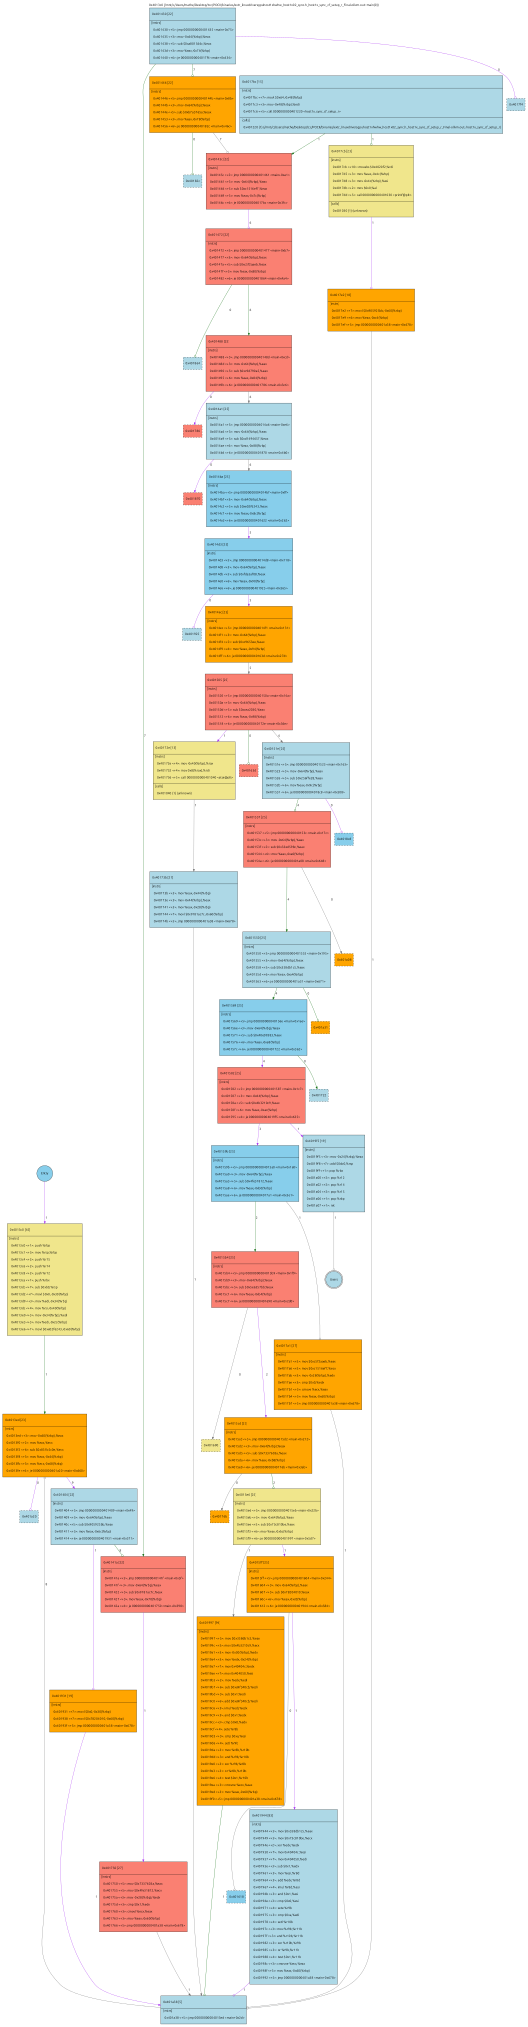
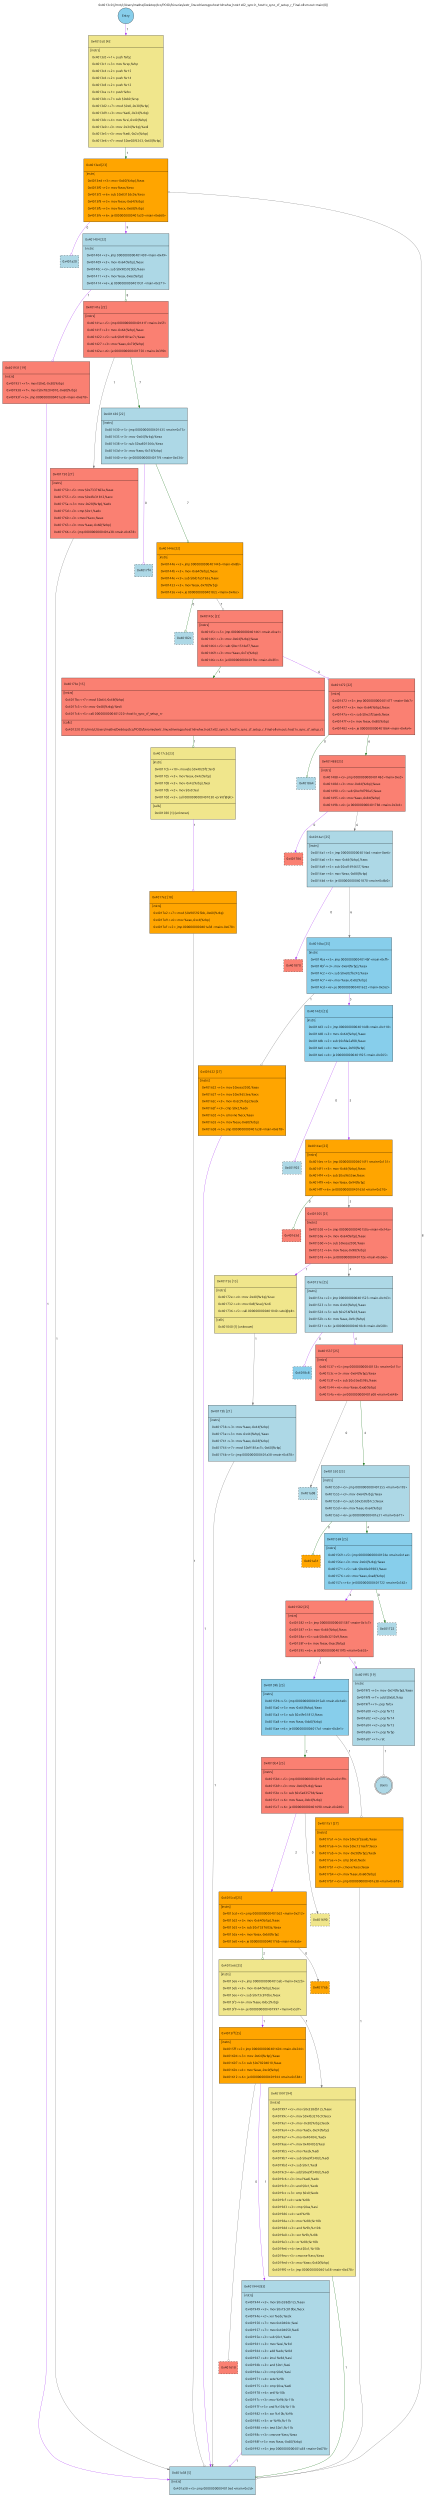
(371, 105) -> (193, 707)
(309, 143) -> (218, 671)
(249, 746) -> (301, 1211)
(297, 804) -> (354, 1338)
(143, 807) -> (135, 382)
(344, 960) -> (308, 1494)
none -> (242, 1101)
(93, 1711) -> (46, 383)
(241, 1711) -> (312, 2182)
(143, 1736) -> (99, 411)
(236, 1897) -> (228, 2368)
